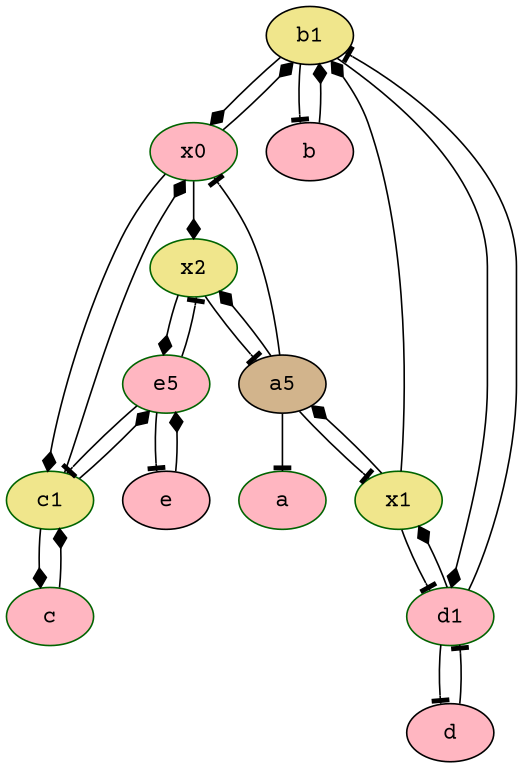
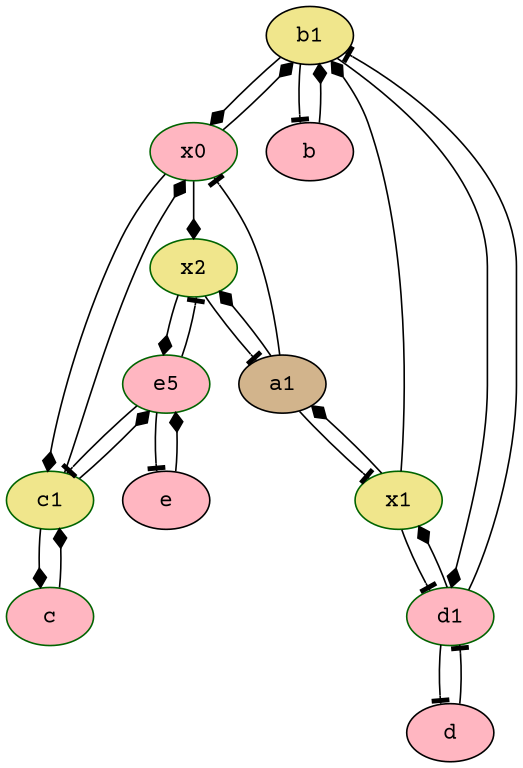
(282, 384) -> (282, 384)
(282, 500) -> none
